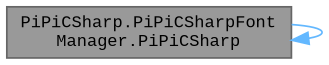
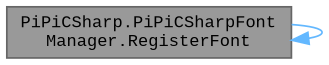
(149, 32) -> (149, 32)
